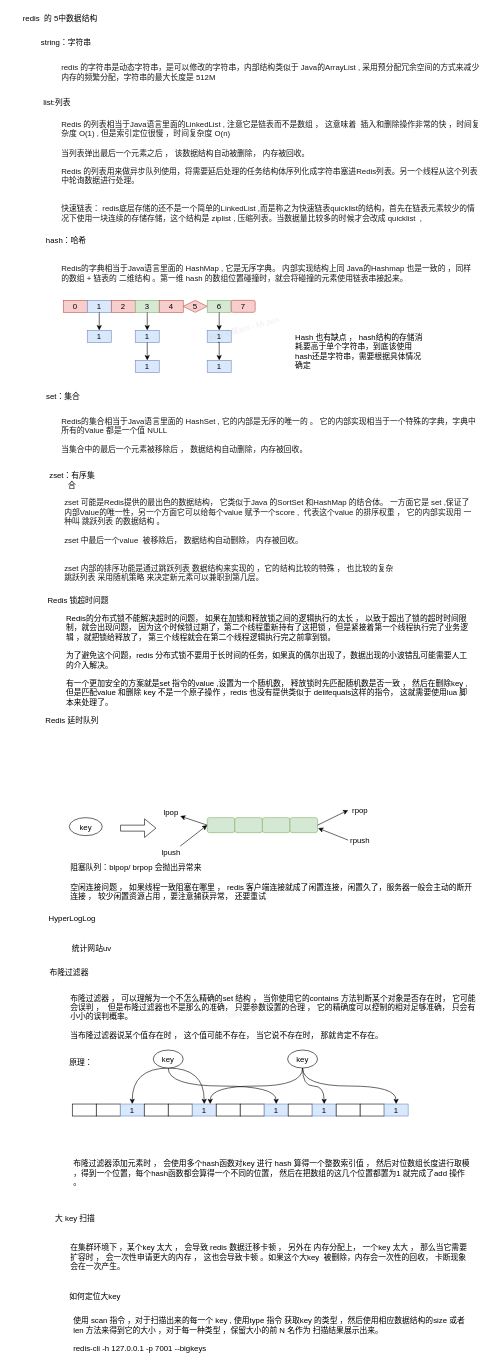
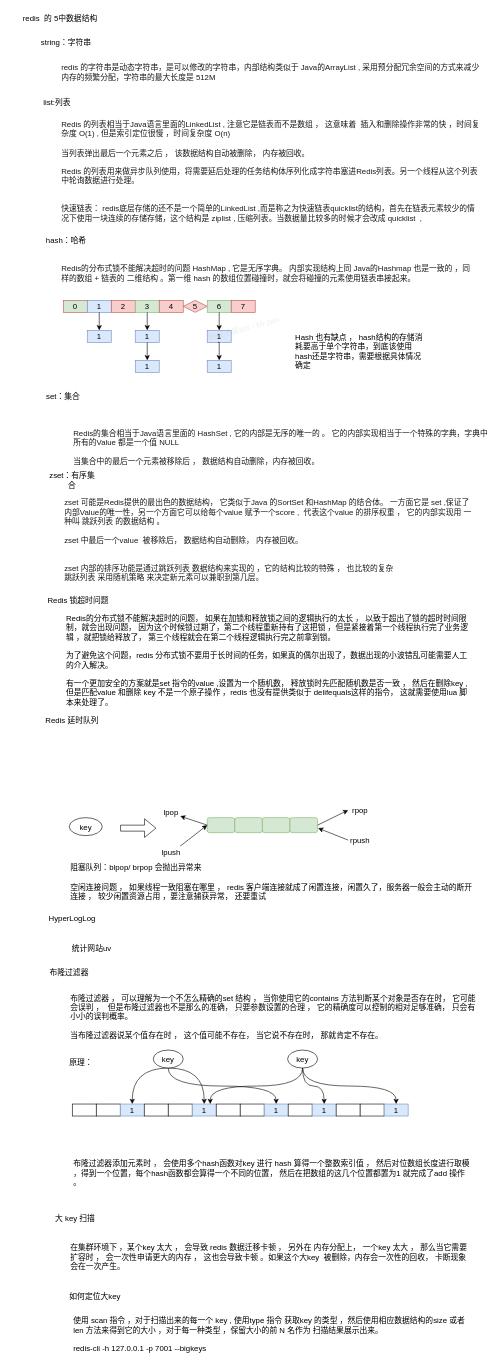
(268, 273) -> (268, 273)
(75, 306) -> (75, 306)
(243, 306) -> (243, 306)
(270, 435) -> (282, 447)
